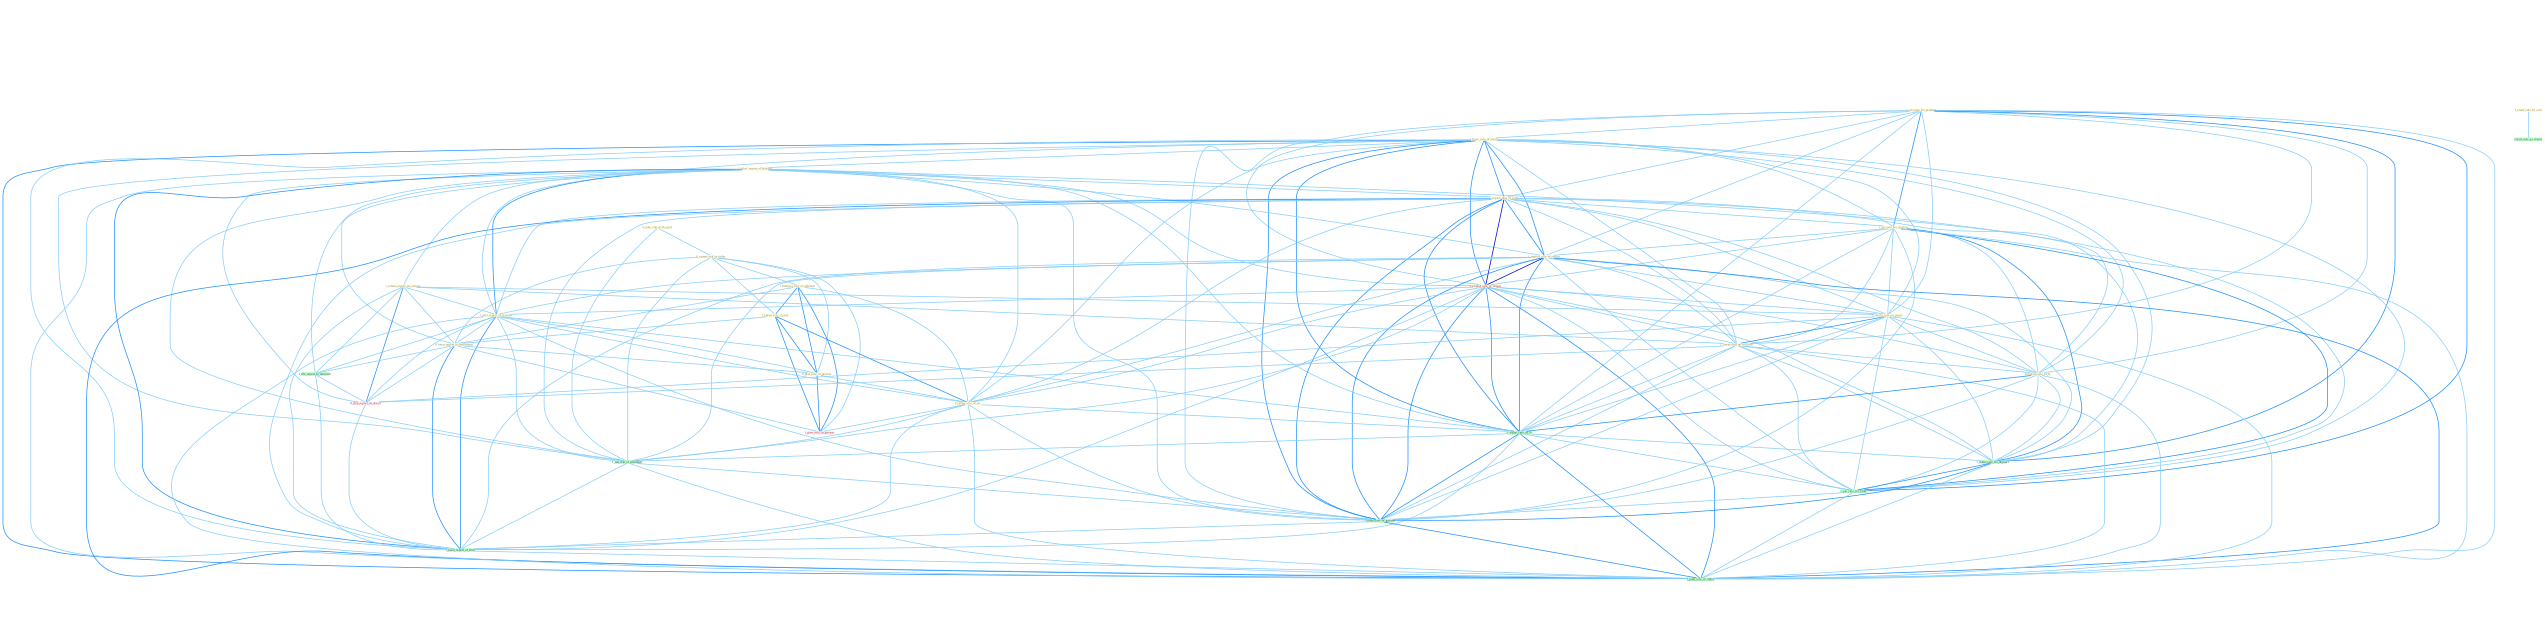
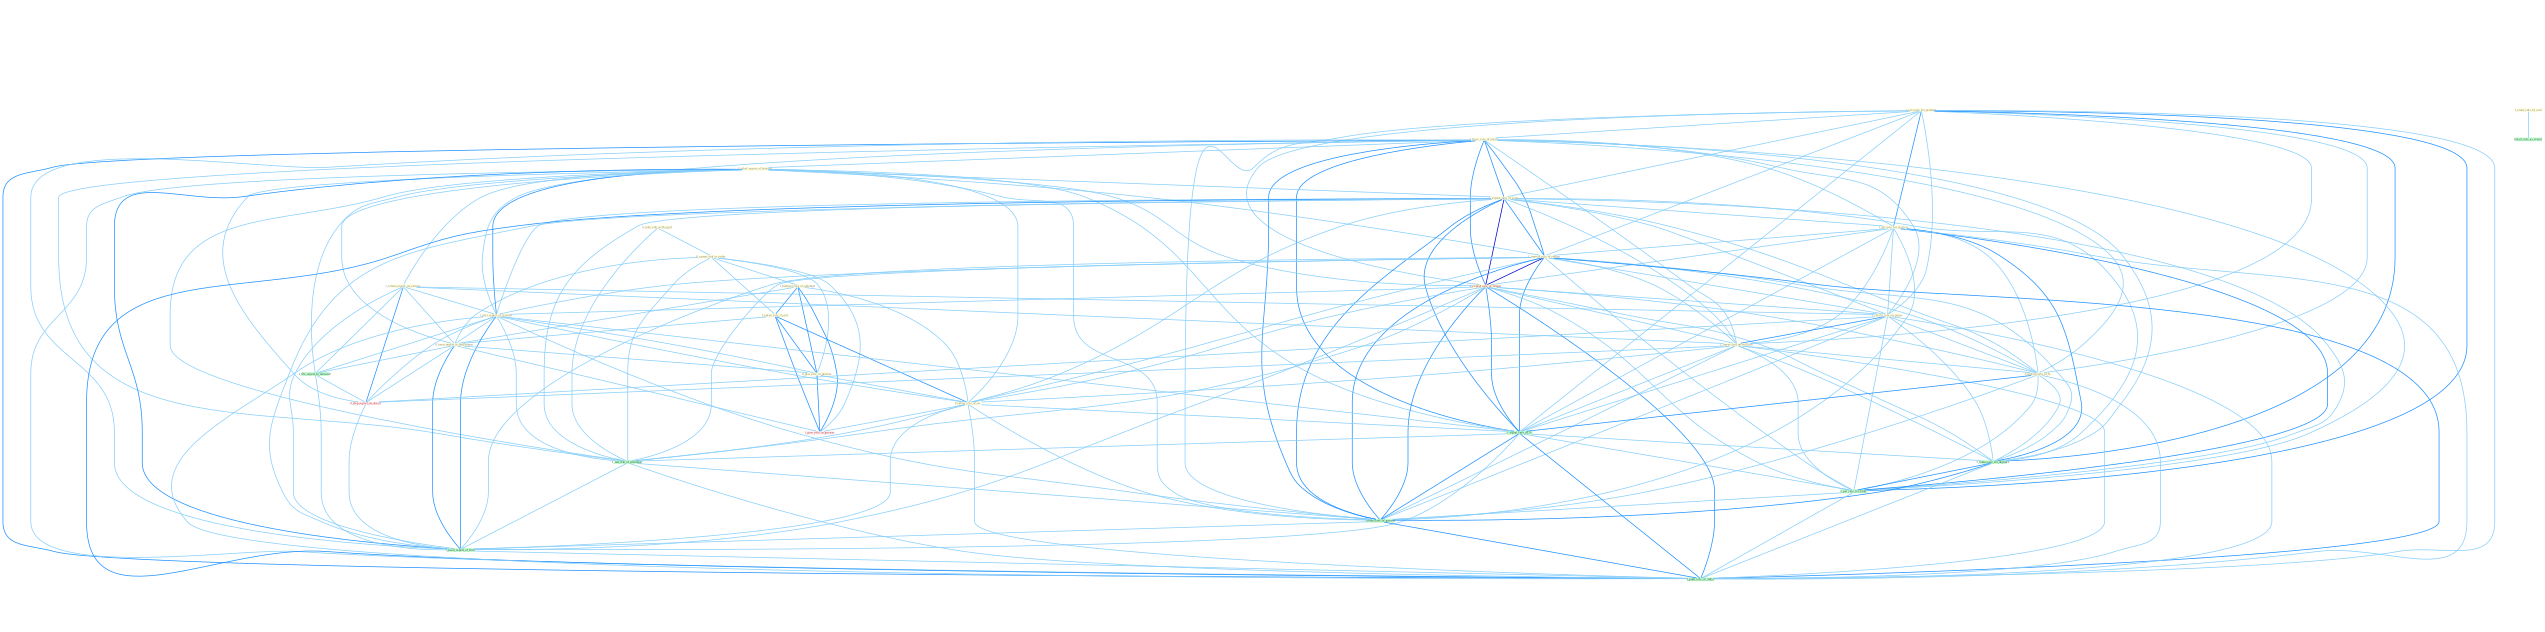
(1508, 196) -> (1816, 292)
(1176, 214) -> (1375, 379)
